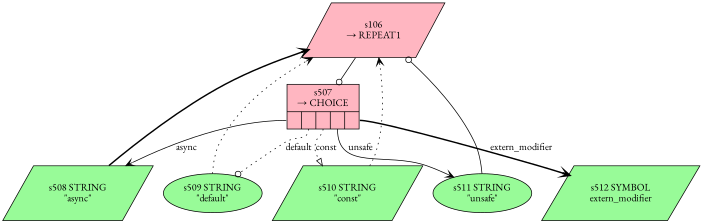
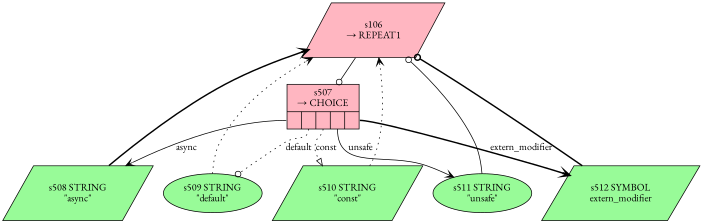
none -> (502, 111)
